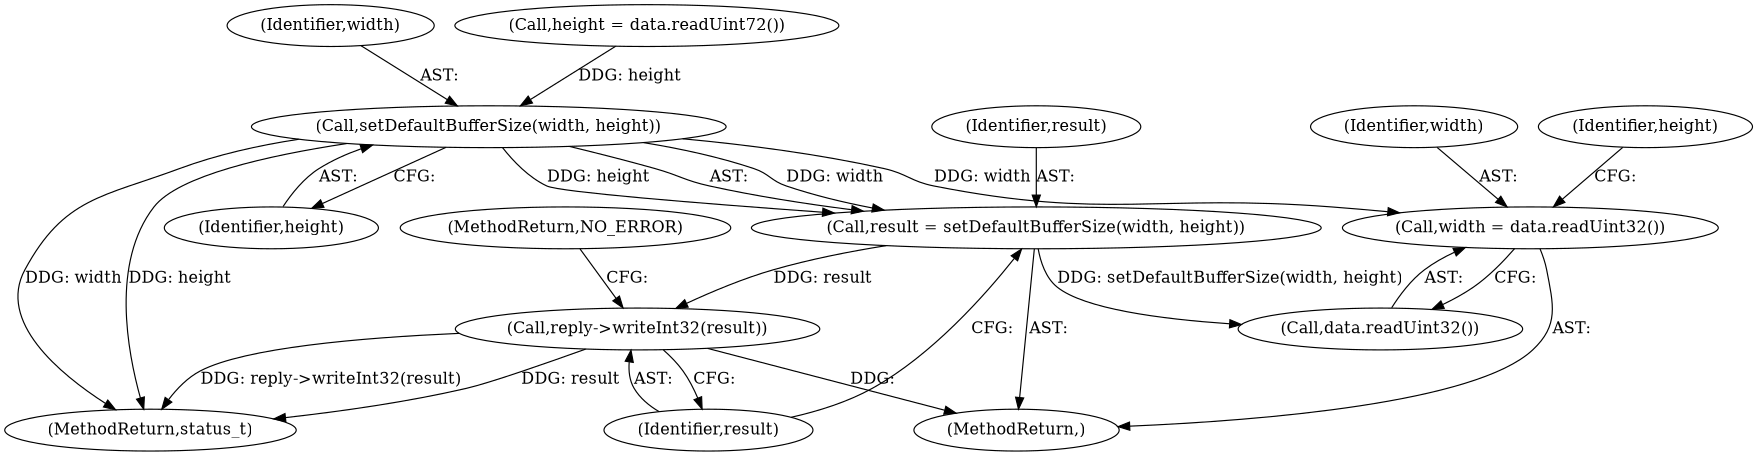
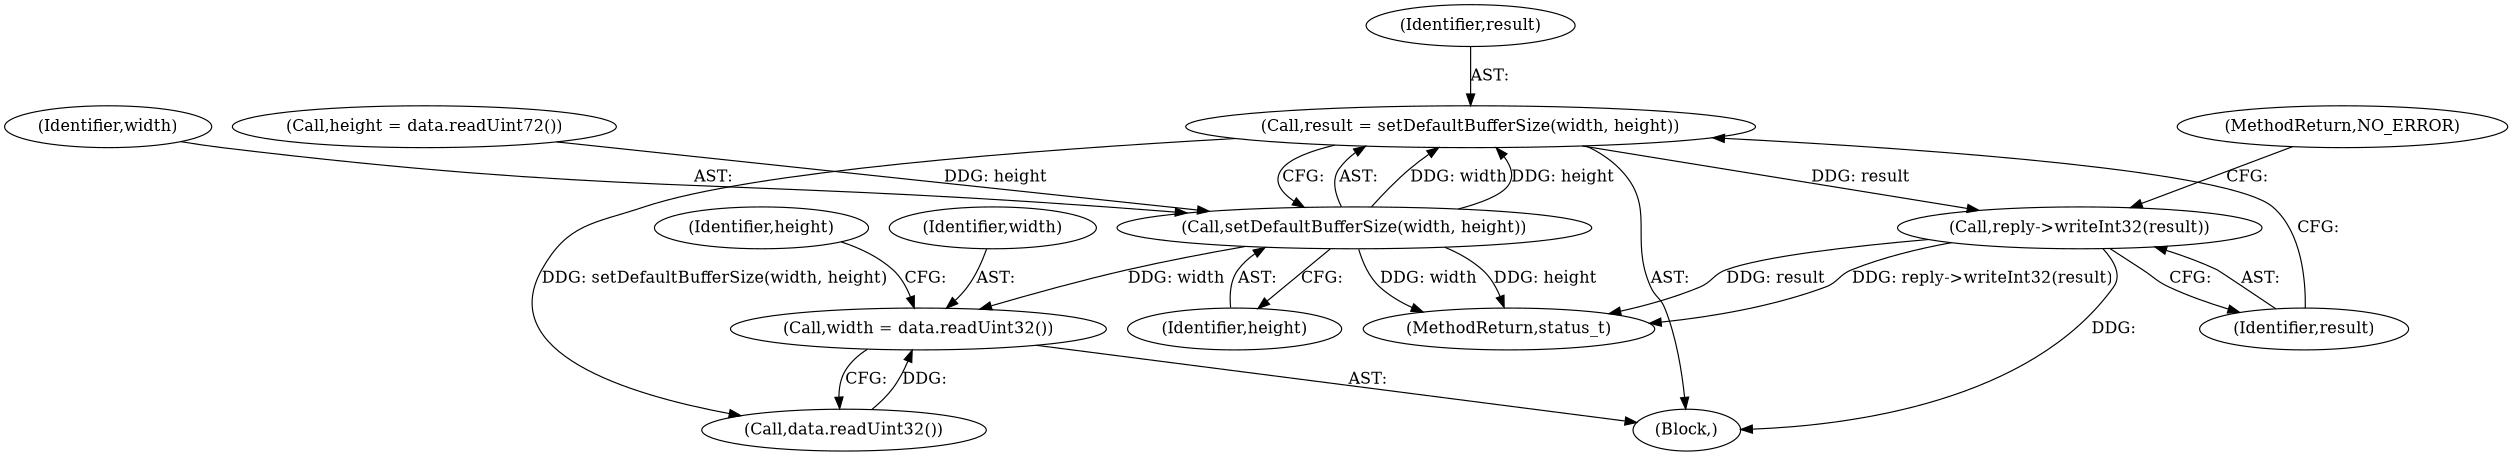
none -> (1289, 163)
(1447, 278) -> (927, 380)
(1017, 430) -> (1687, 430)
